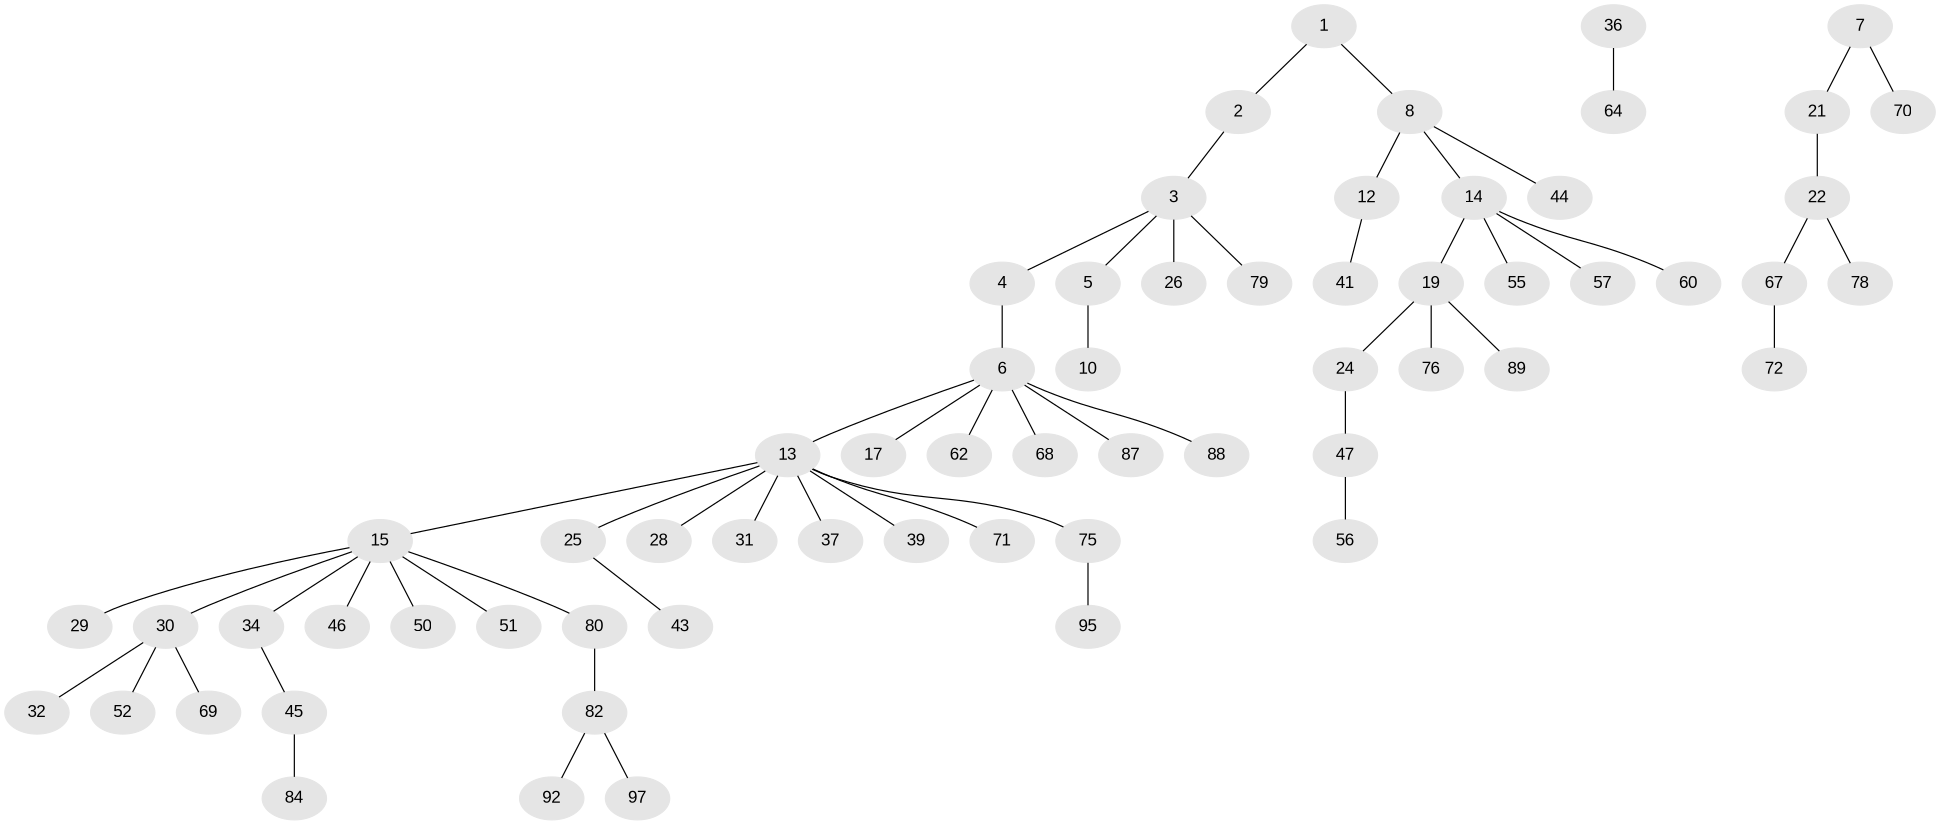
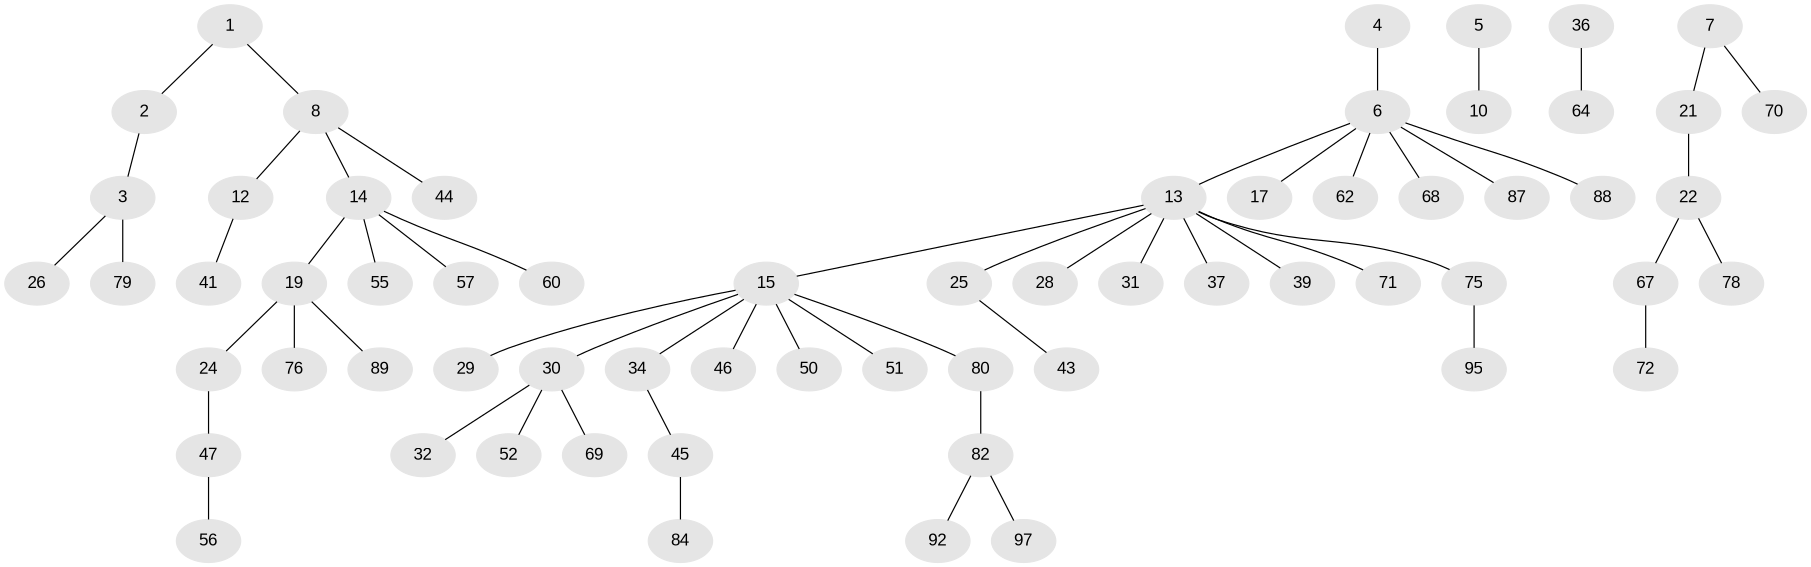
(1088, 241) -> none
(1131, 241) -> none
